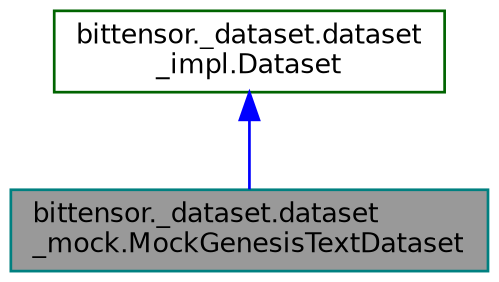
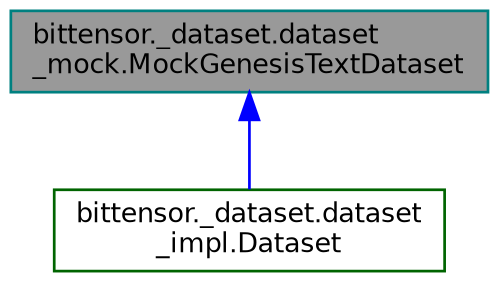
(249, 155) -> (249, 155)
